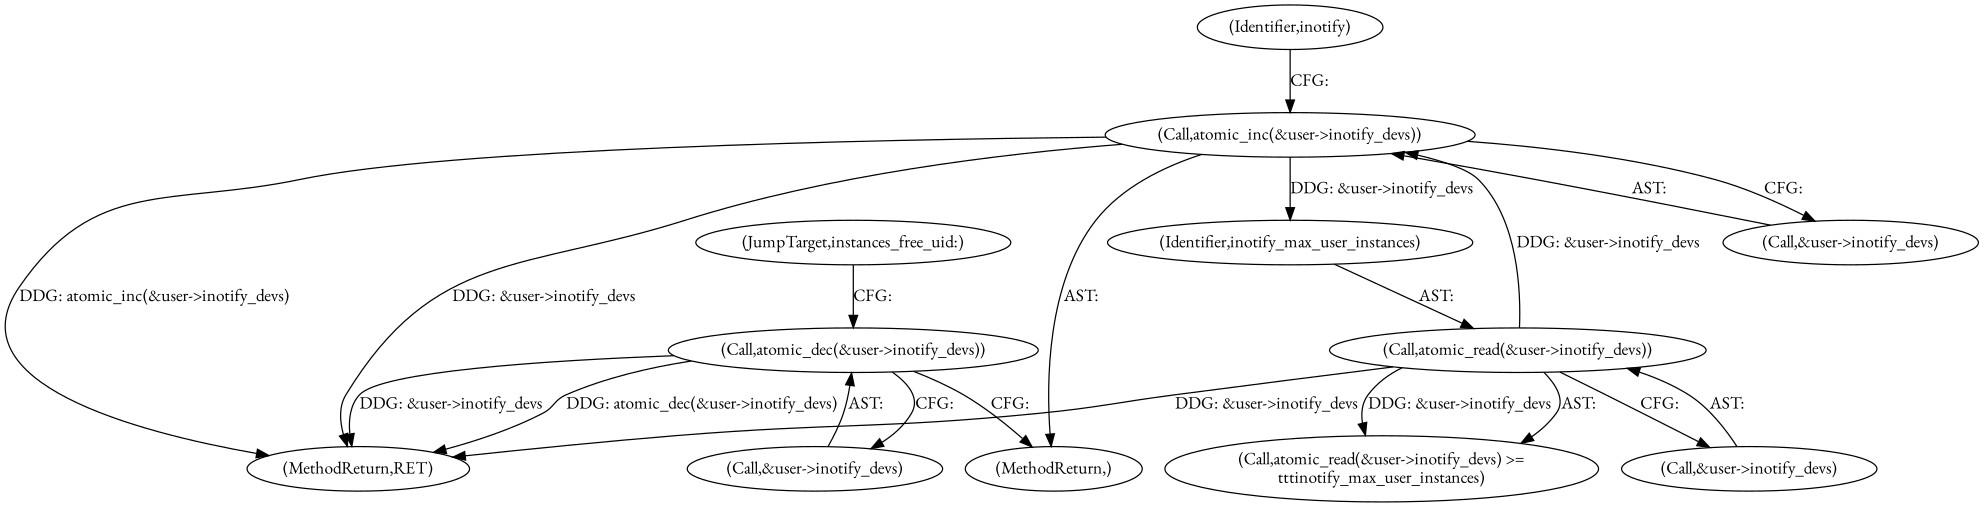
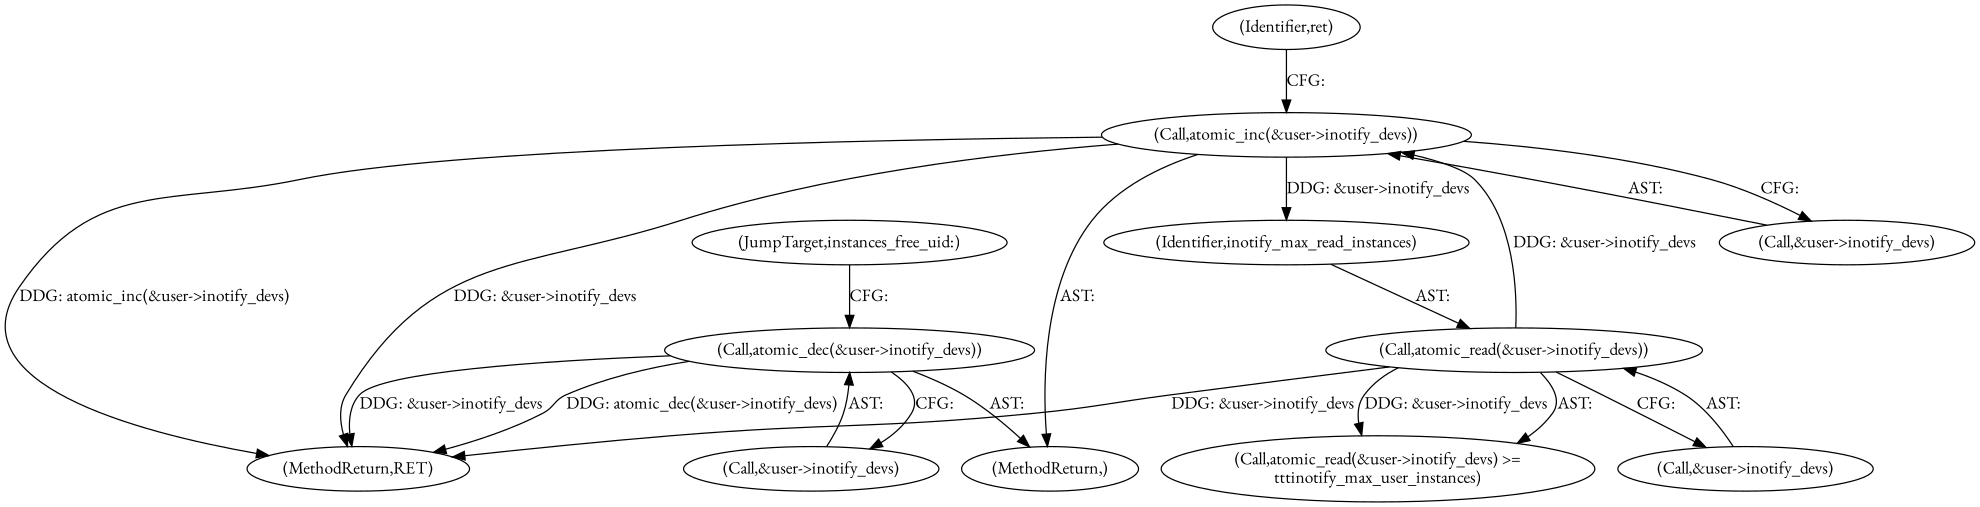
(1290, 27) -> (1286, 27)
(1290, 243) -> (1286, 243)
(1012, 404) -> (1009, 404)
